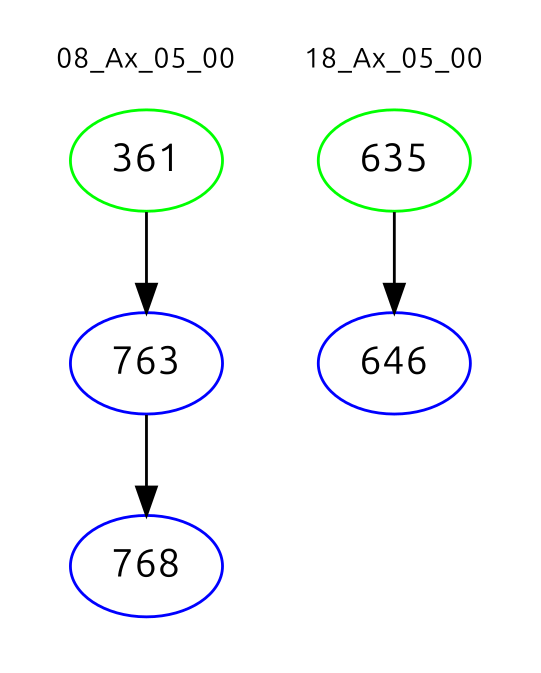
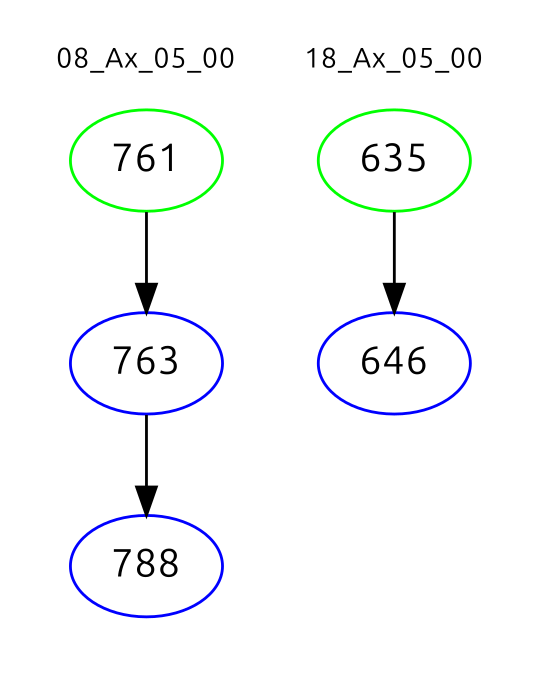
(146, 161) -> (146, 161)
(146, 566) -> (146, 566)
